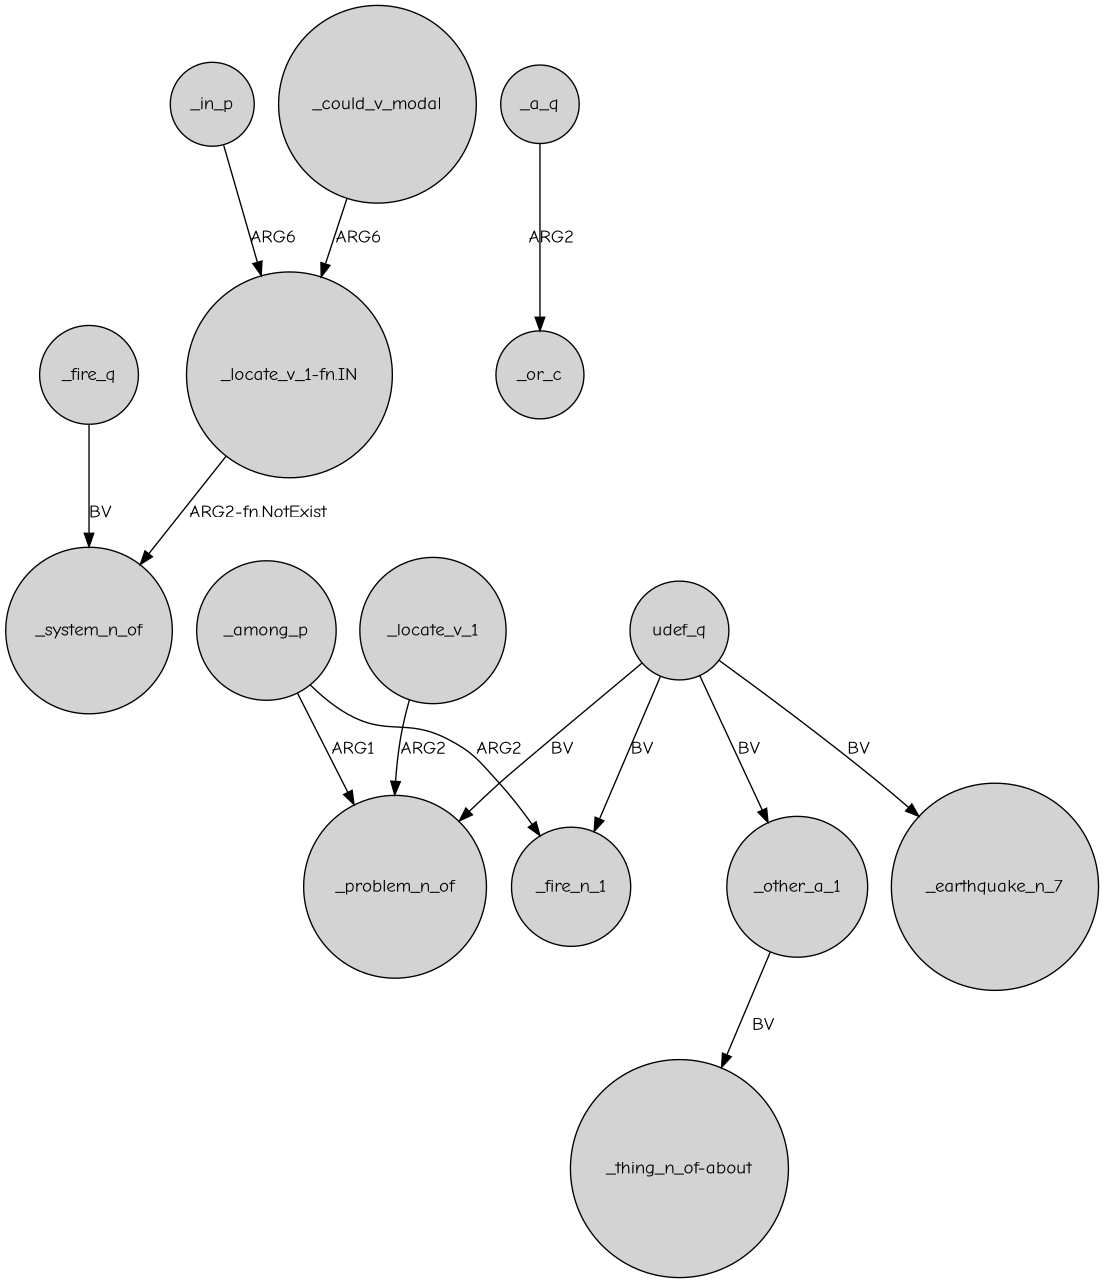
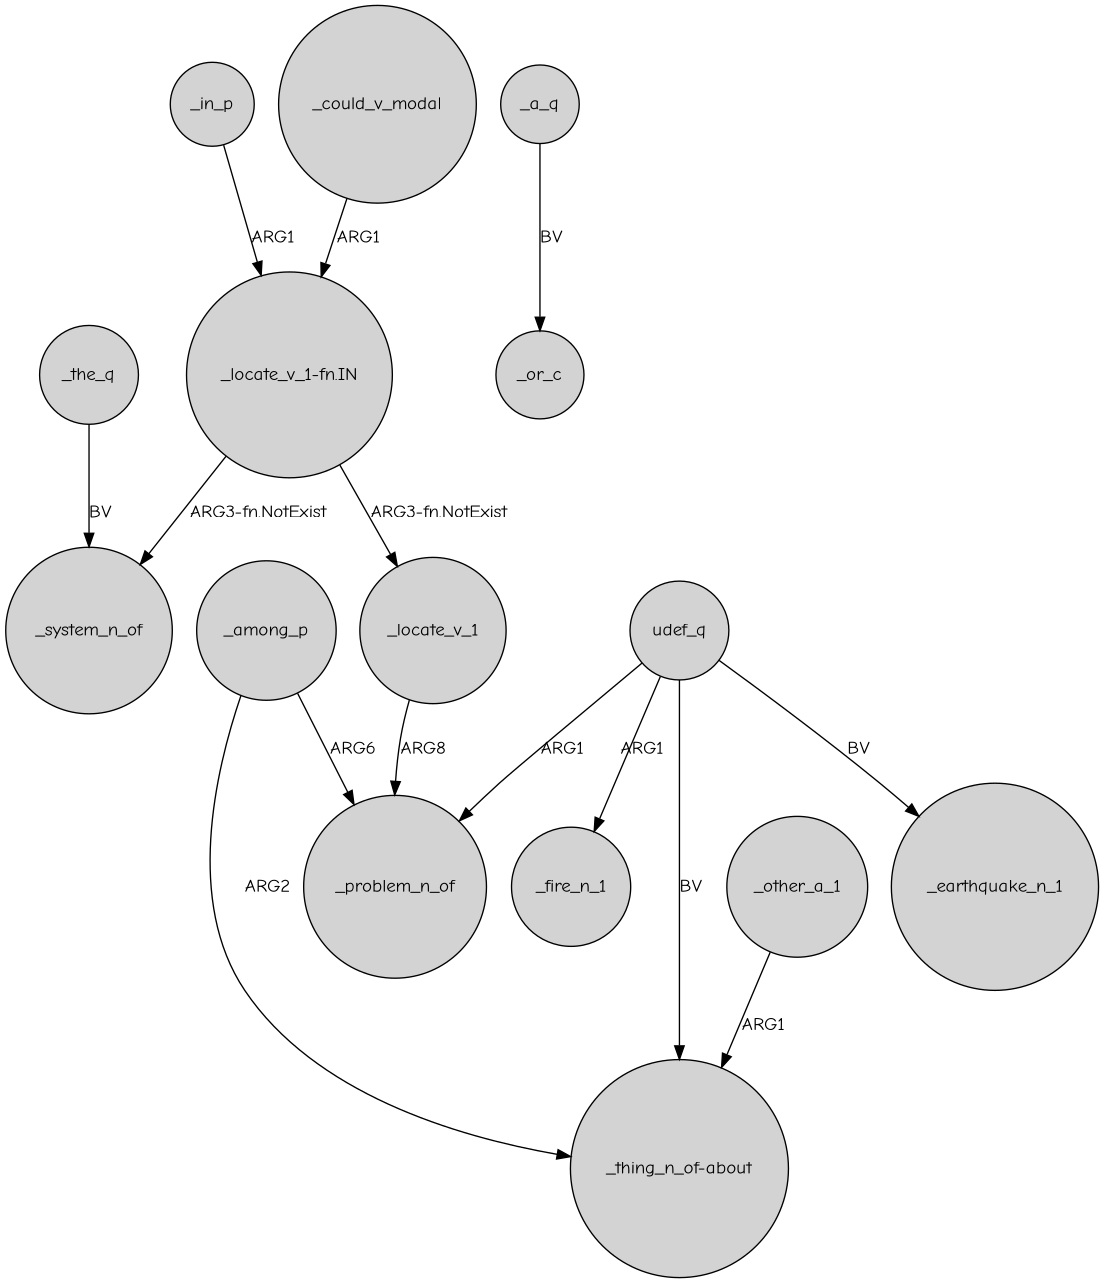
(273, 237) -> (273, 237)
(359, 237) -> (359, 237)
(551, 237) -> (551, 237)
(89, 375) -> (89, 375)
none -> (365, 510)
(258, 512) -> (258, 512)
(434, 733) -> (263, 1013)
(731, 743) -> (679, 863)
(353, 749) -> (353, 749)
(424, 749) -> (424, 749)
(562, 749) -> (562, 749)
(642, 749) -> (642, 749)
(995, 887) -> (995, 887)
(763, 1025) -> (763, 1025)
